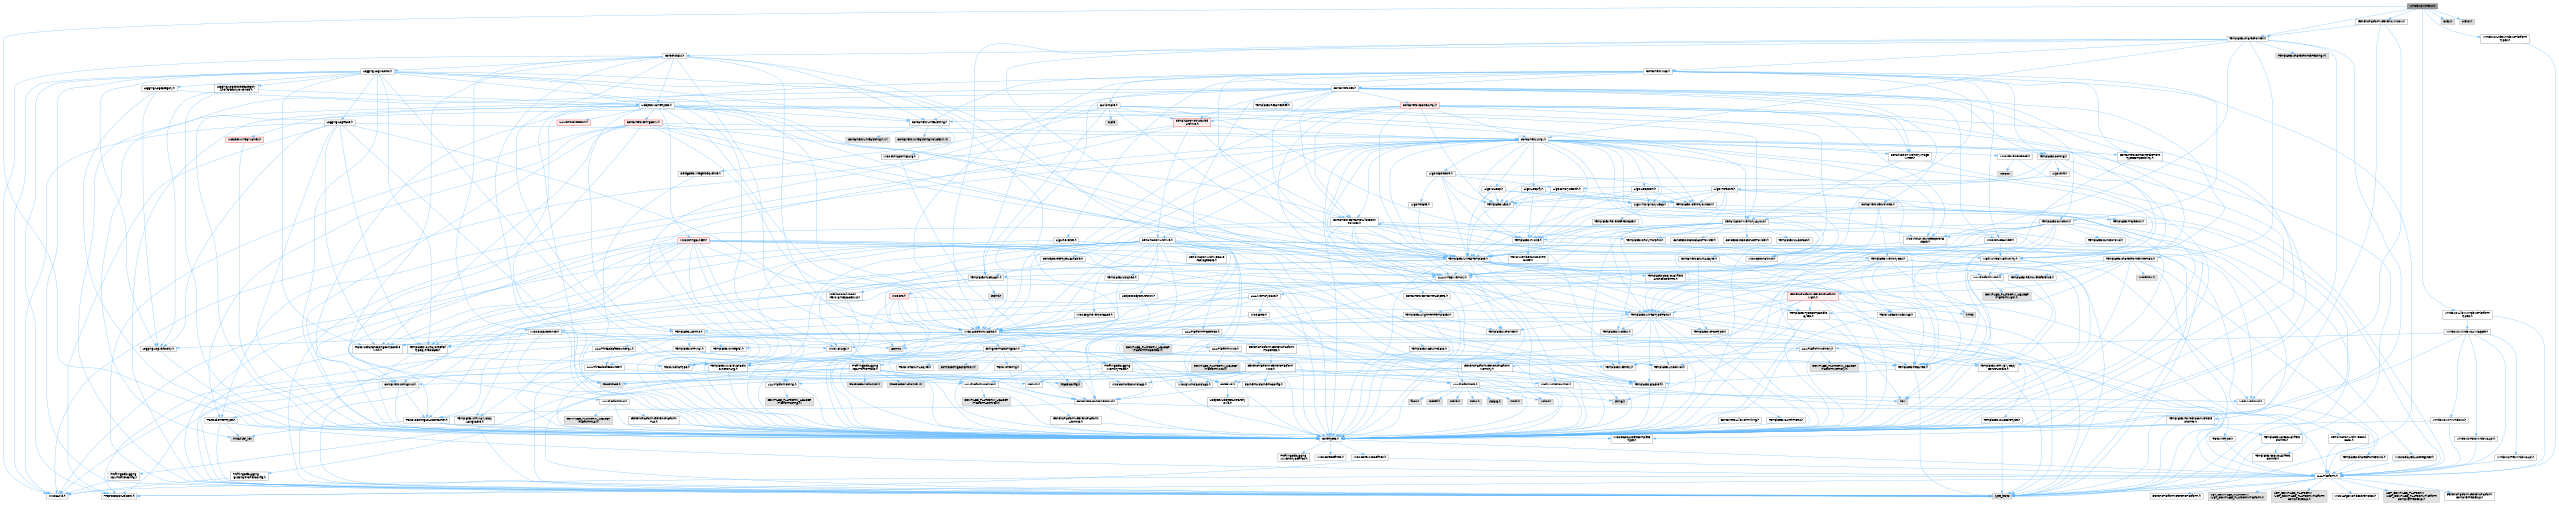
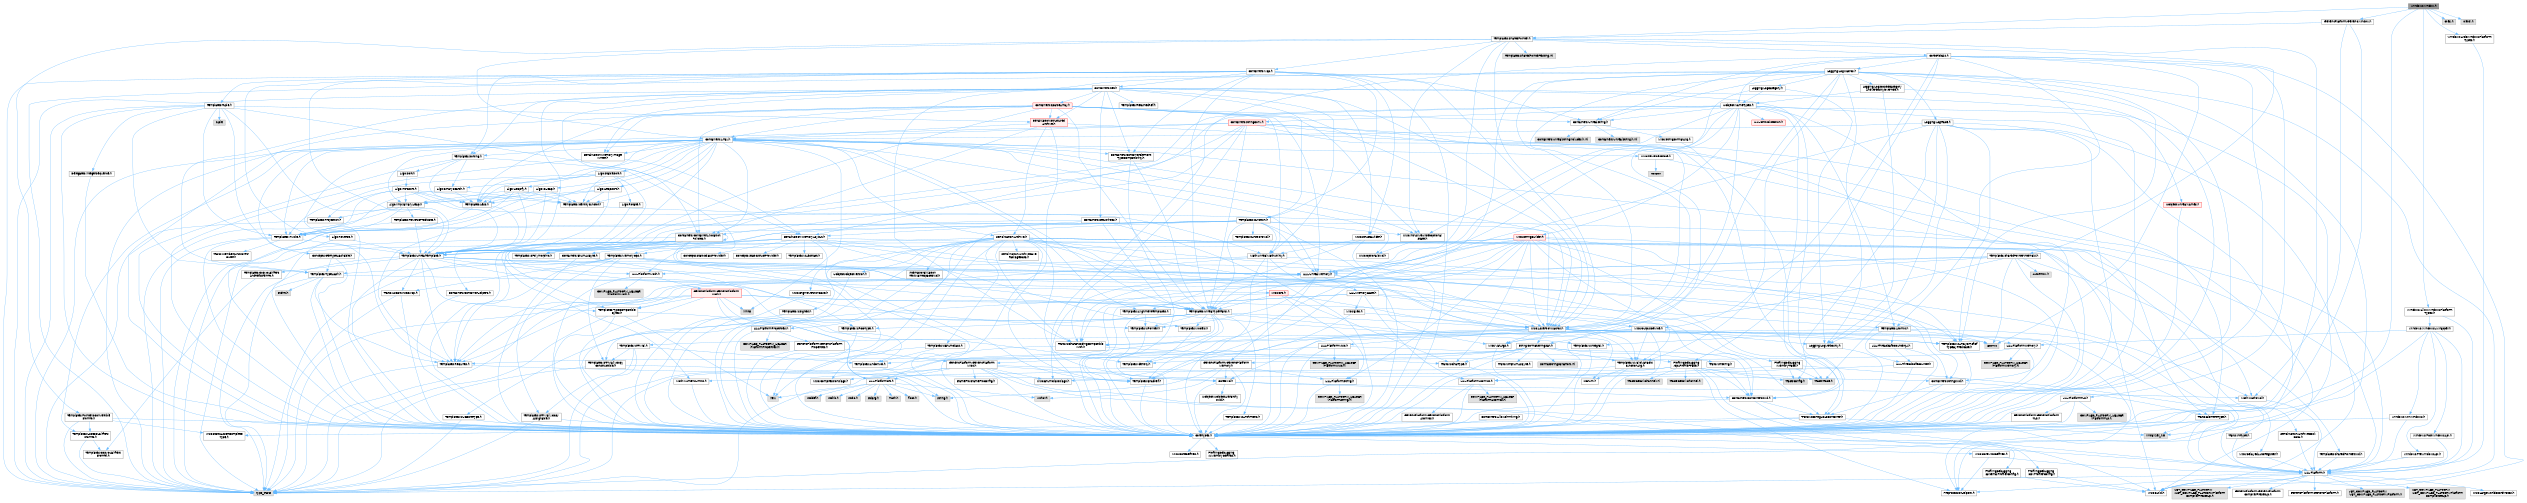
(1109, 106) -> (219, 106)
(1818, 252) -> (1275, 234)
(2032, 278) -> none
